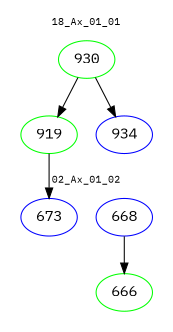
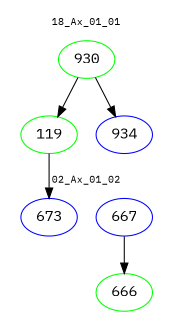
(49, 135) -> (49, 135)
(124, 217) -> (124, 217)
